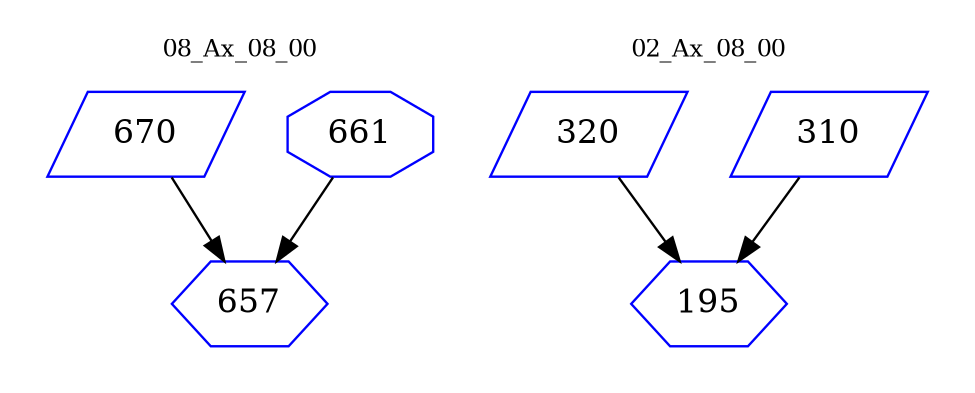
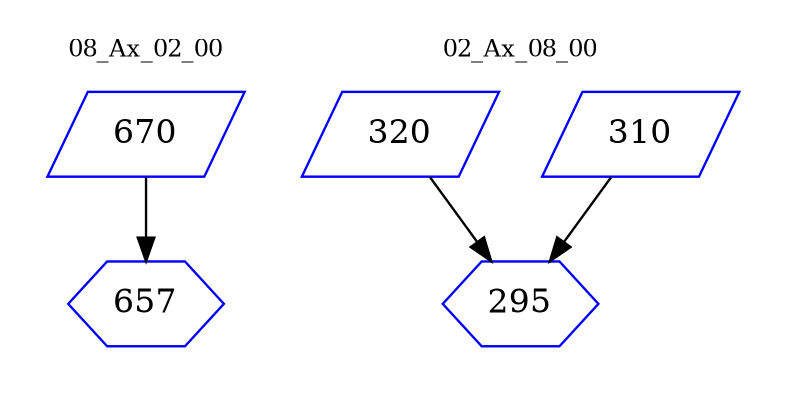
(240, 51) -> (146, 51)
(360, 134) -> none
(709, 304) -> (521, 304)
